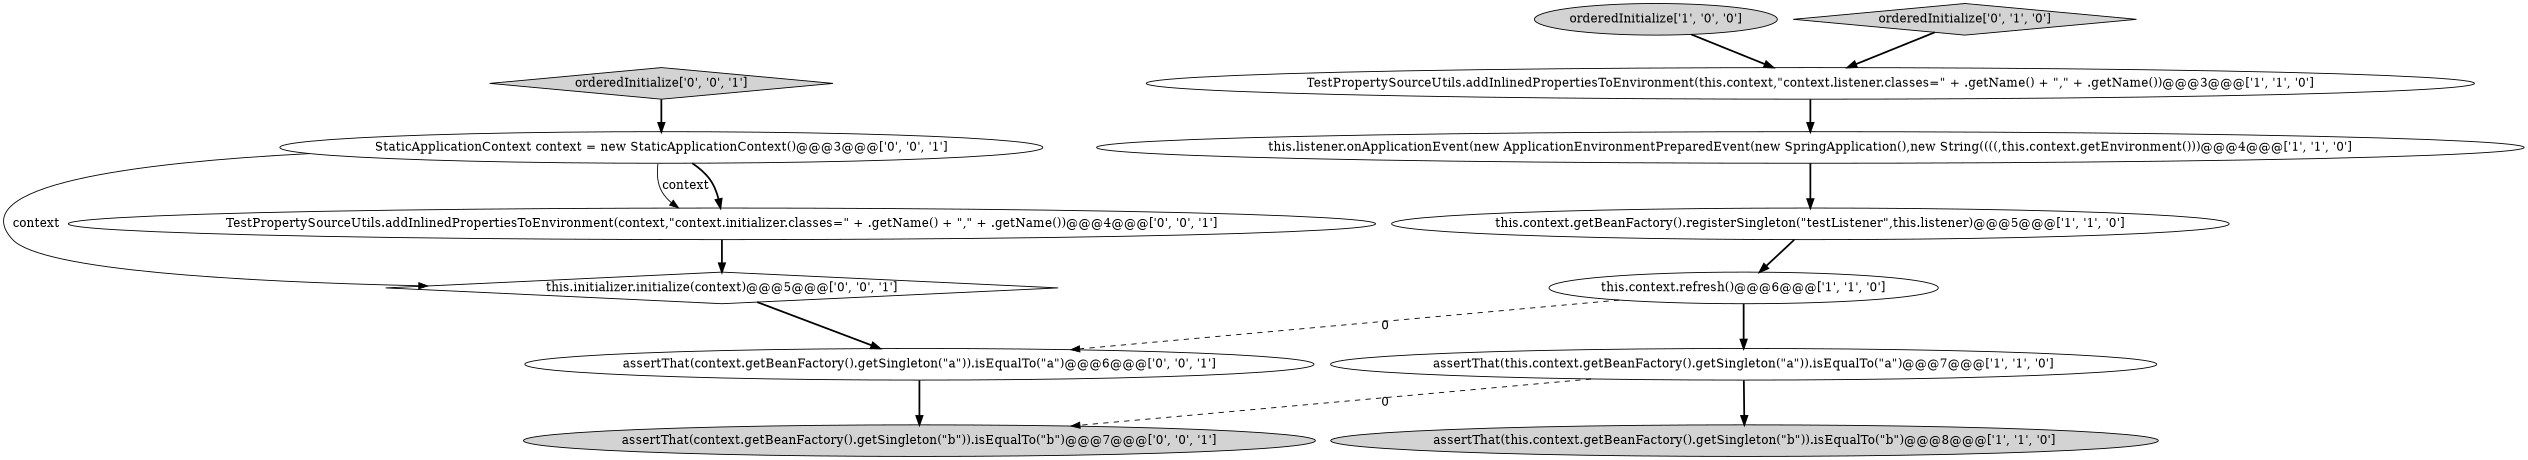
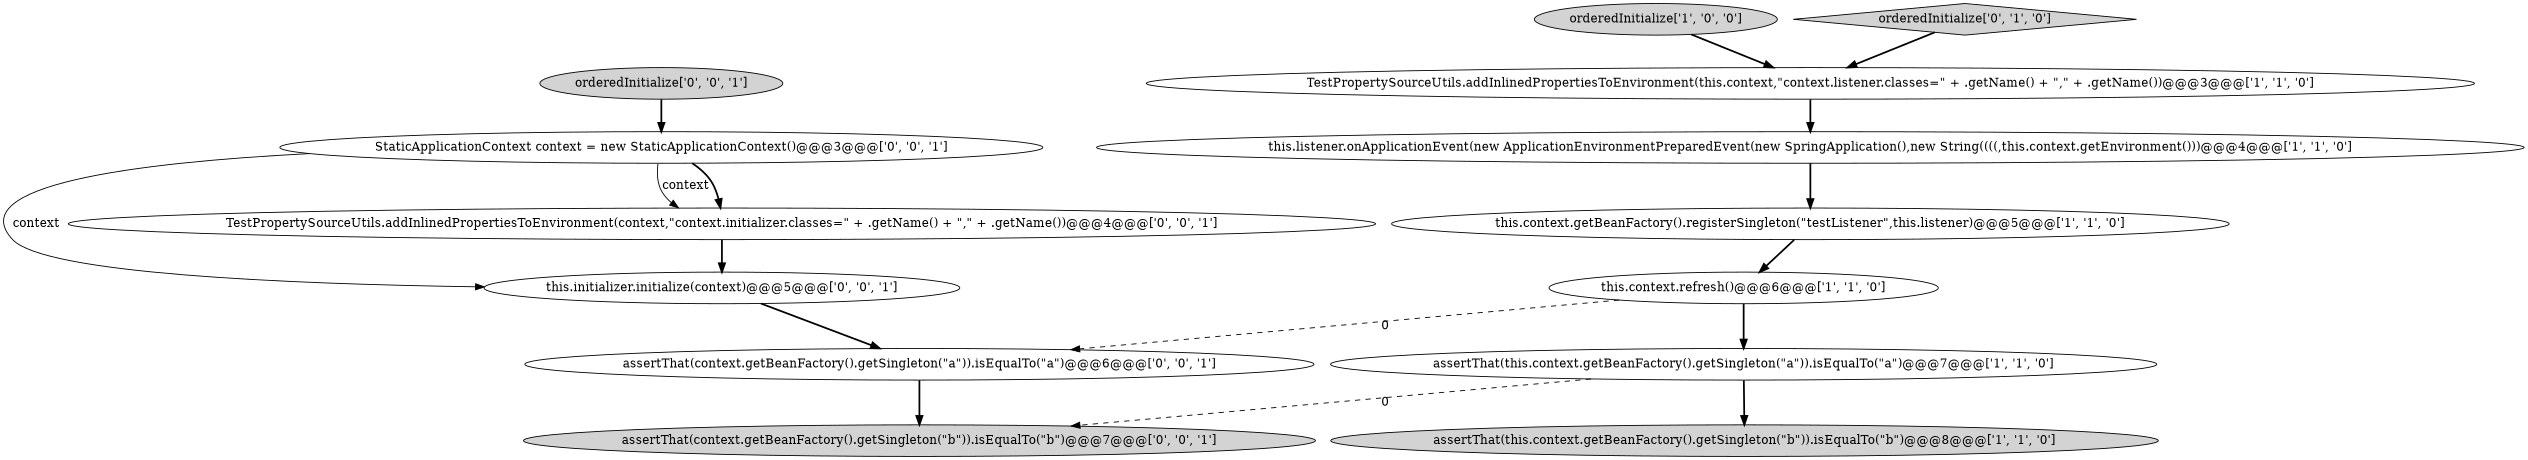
(661, 83) -> (661, 83)
(722, 288) -> (722, 288)
